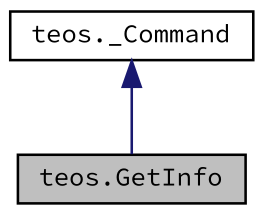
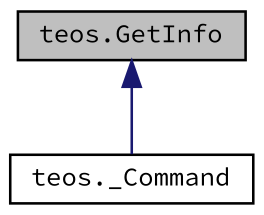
(132, 121) -> (132, 121)
